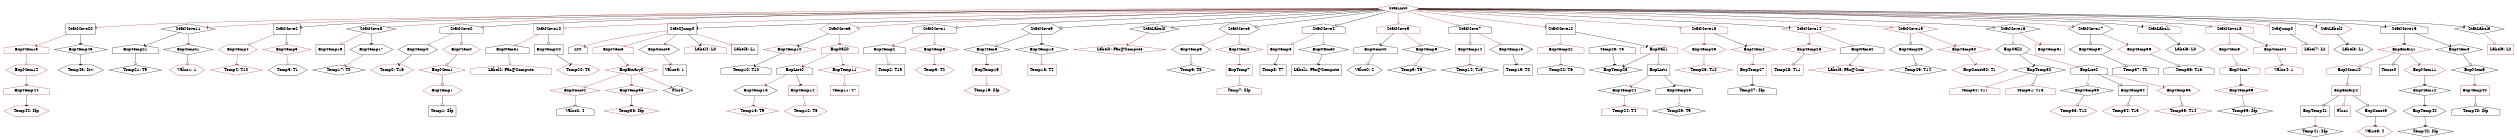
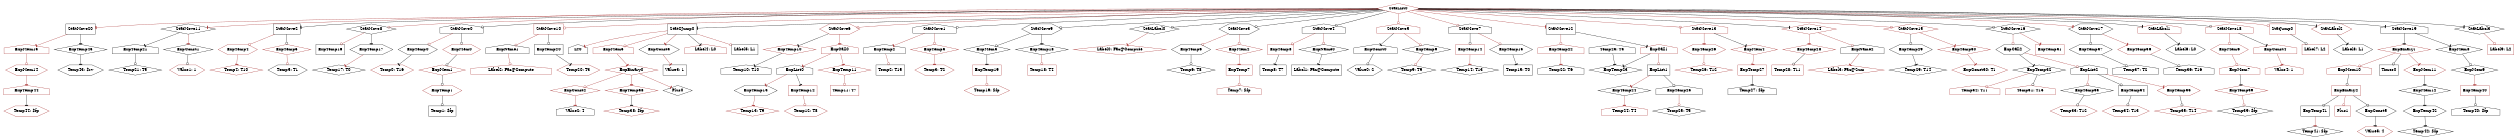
(1914, 59) -> (1914, 59)
(1669, 80) -> (1668, 80)
